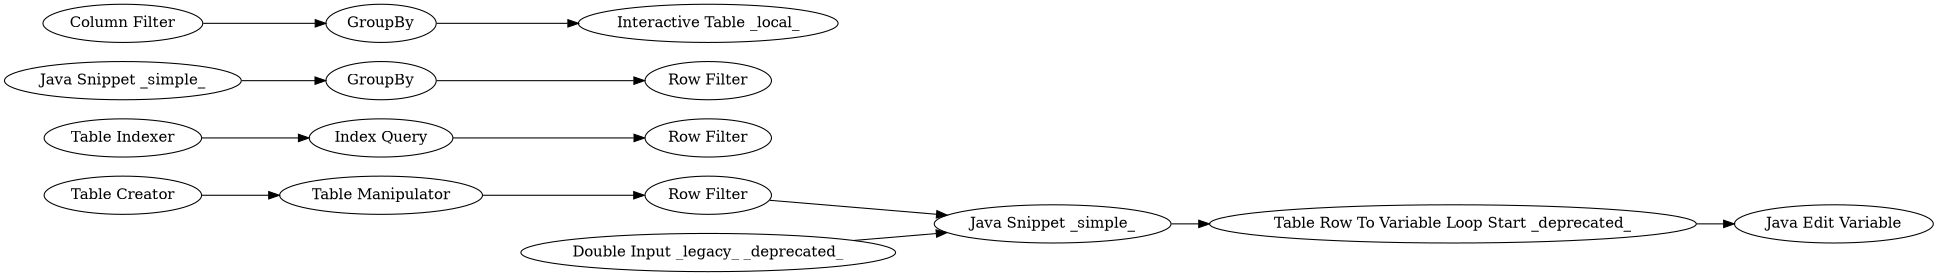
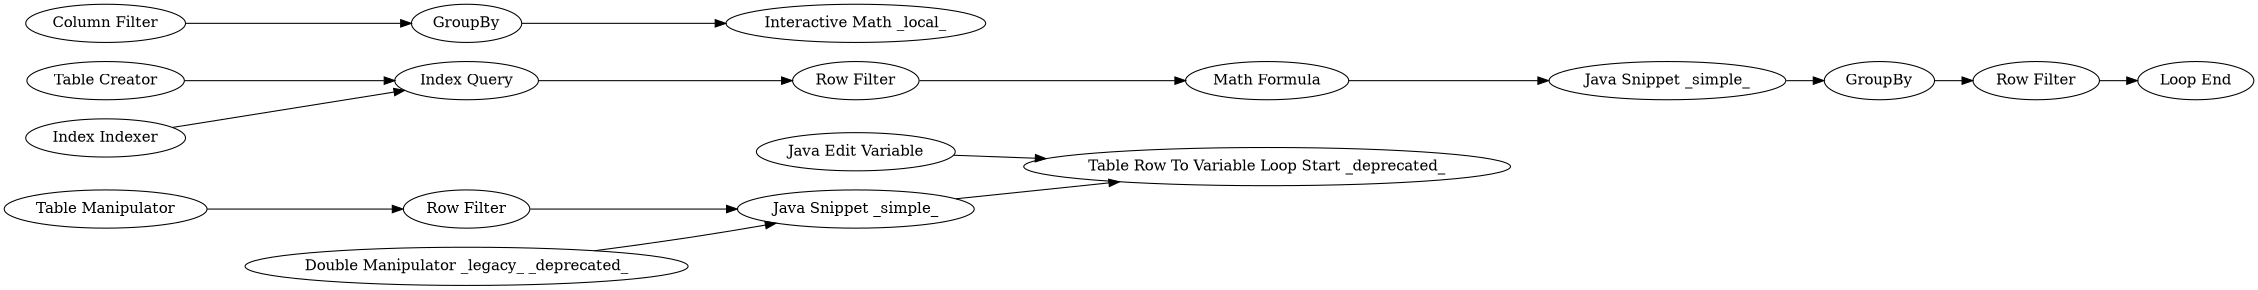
(708, 23) -> (856, 23)
none -> (1267, 81)
none -> (2196, 81)
(123, 138) -> (106, 138)
(235, 195) -> (284, 81)
(1710, 224) -> (994, 157)
(708, 253) -> (467, 266)
